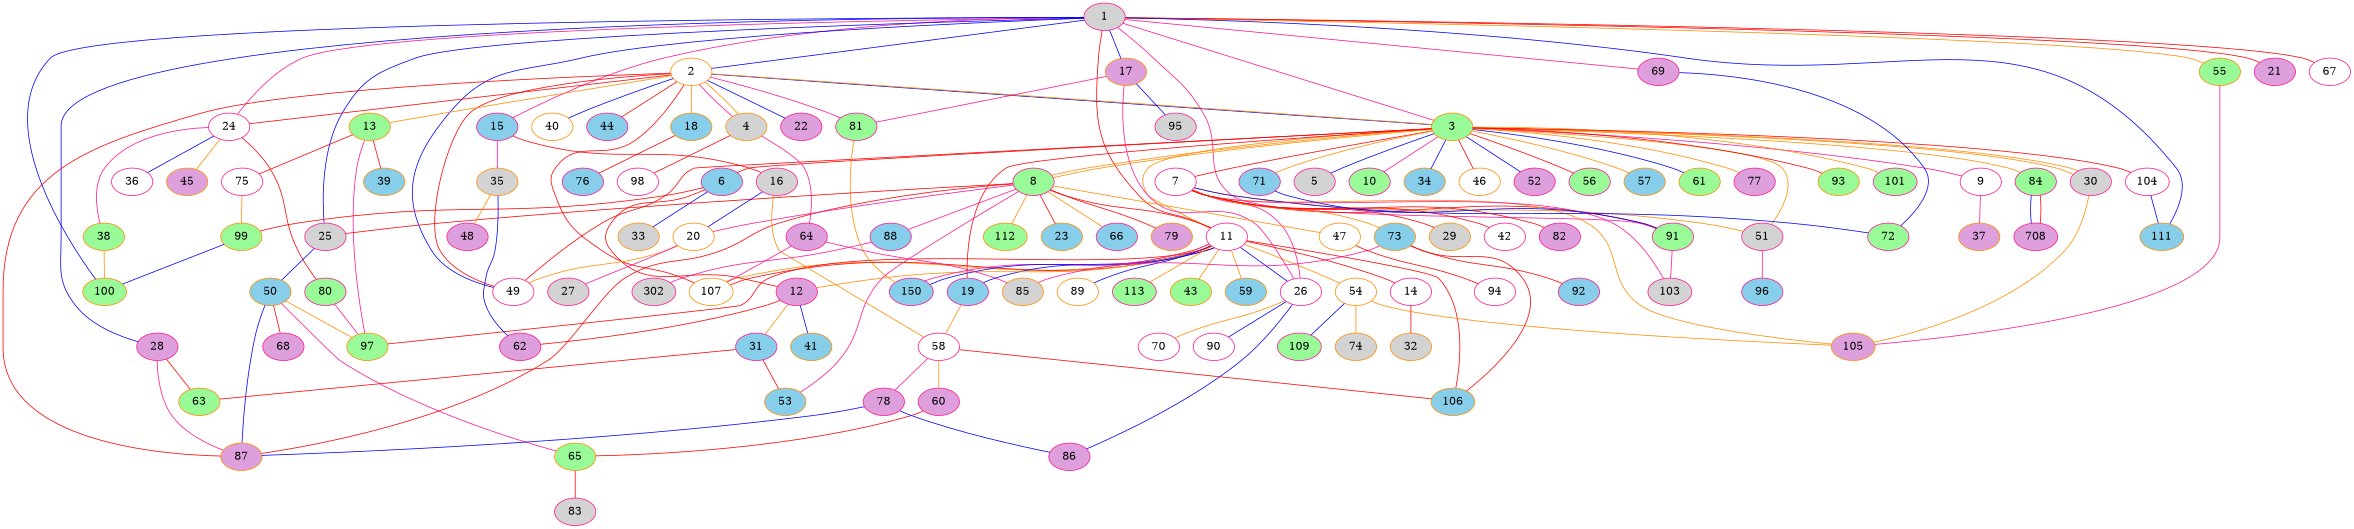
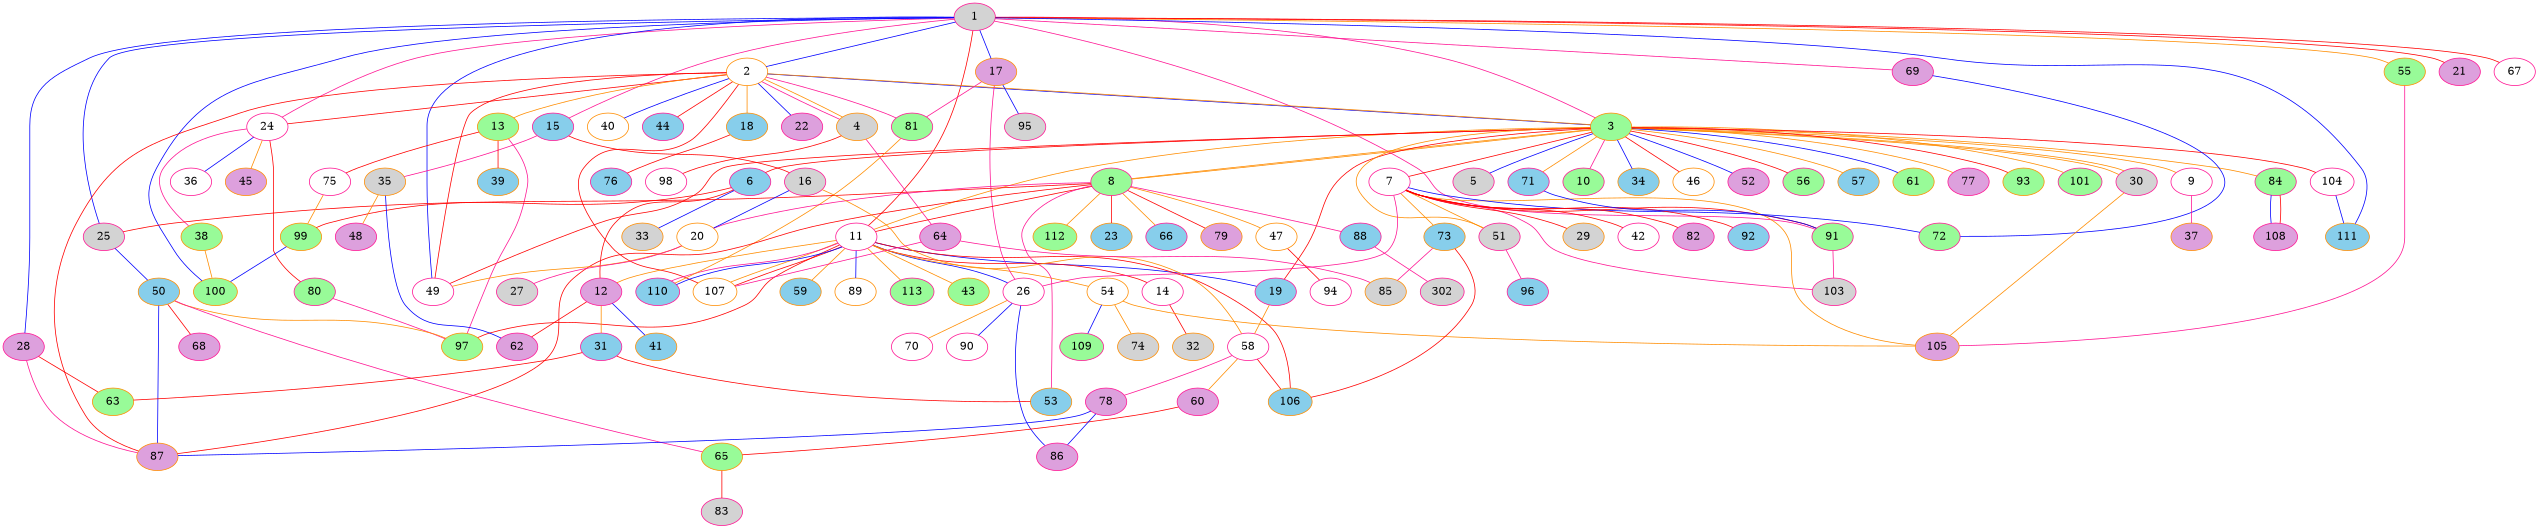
(1840, 157) -> (1905, 140)
(2036, 237) -> (2276, 237)
(1486, 265) -> (1569, 208)
(911, 292) -> (658, 292)
